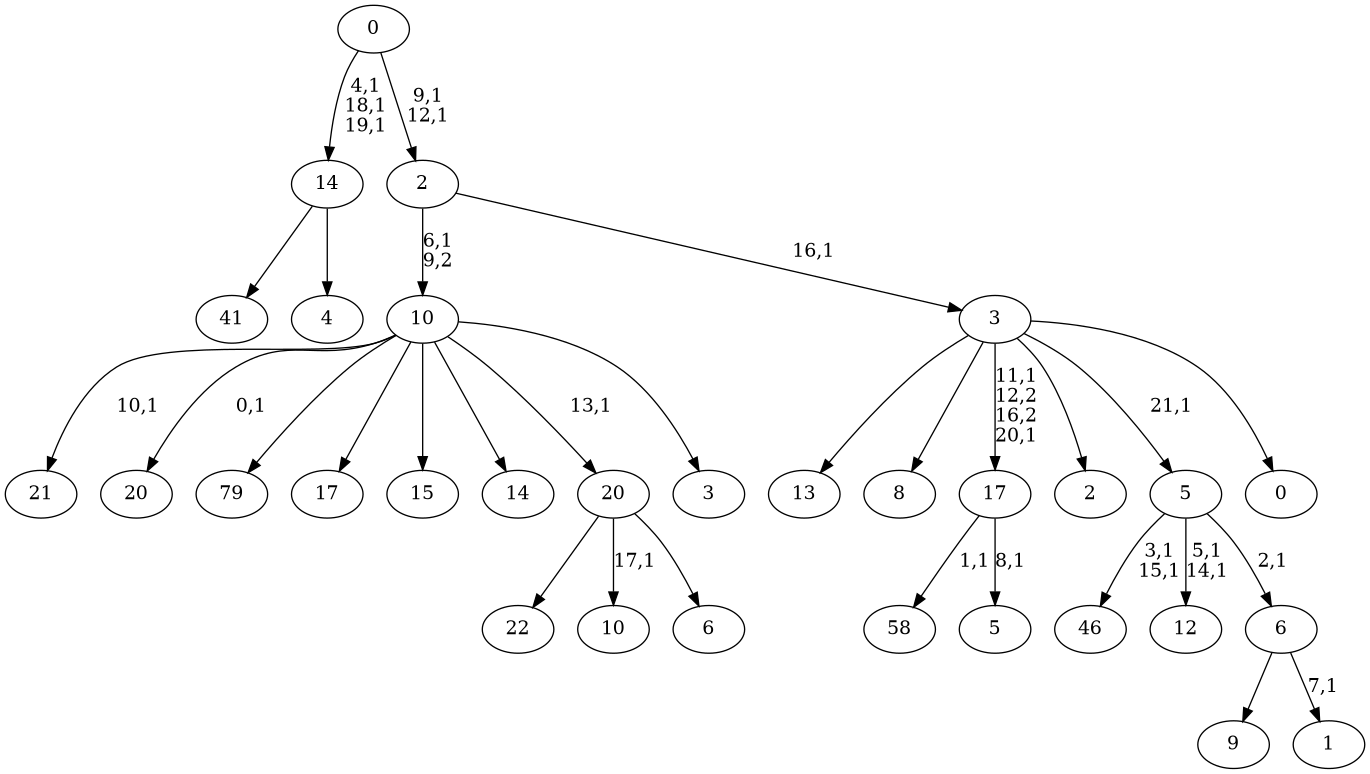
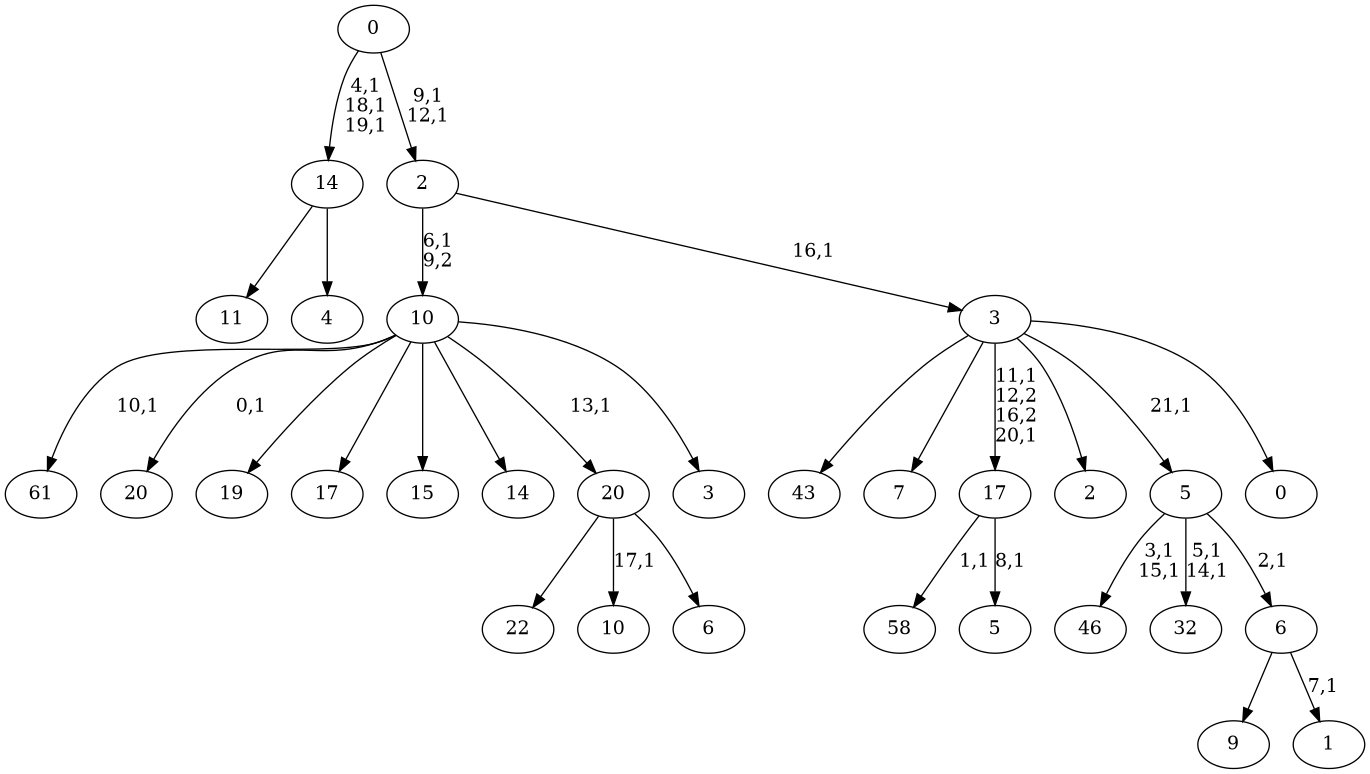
(232, 319) -> (232, 319)
(41, 494) -> (41, 494)
(232, 494) -> (232, 494)
(804, 494) -> (804, 494)
(900, 494) -> (900, 494)
(1186, 629) -> (1186, 629)
